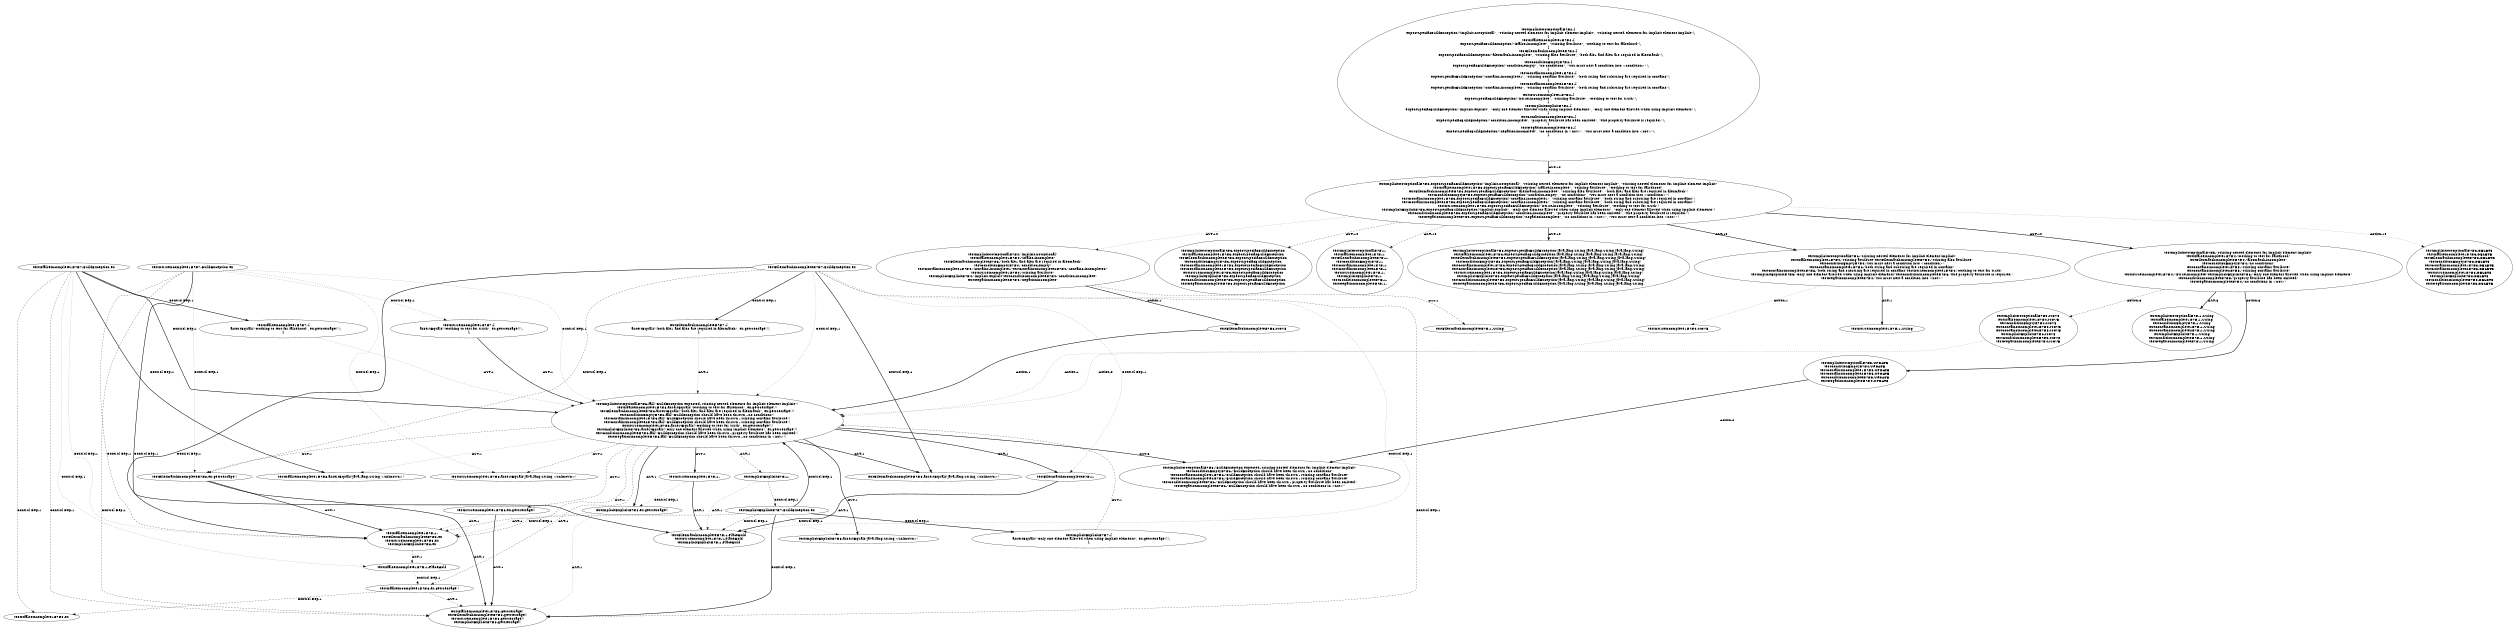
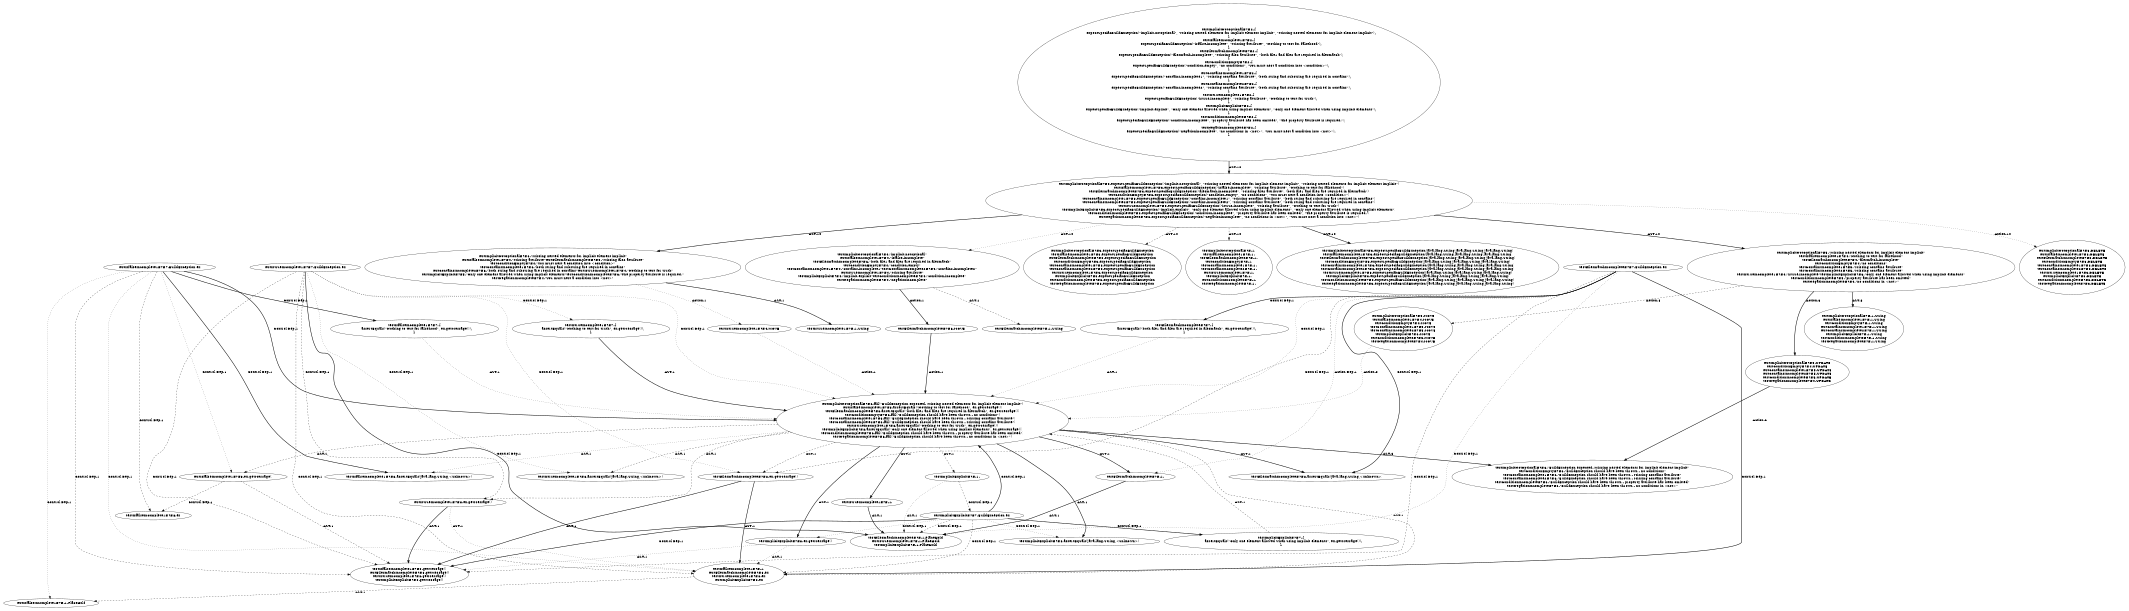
(1134, 372) -> (1346, 372)
none -> (341, 457)
(664, 493) -> (881, 527)
(415, 577) -> (196, 371)
